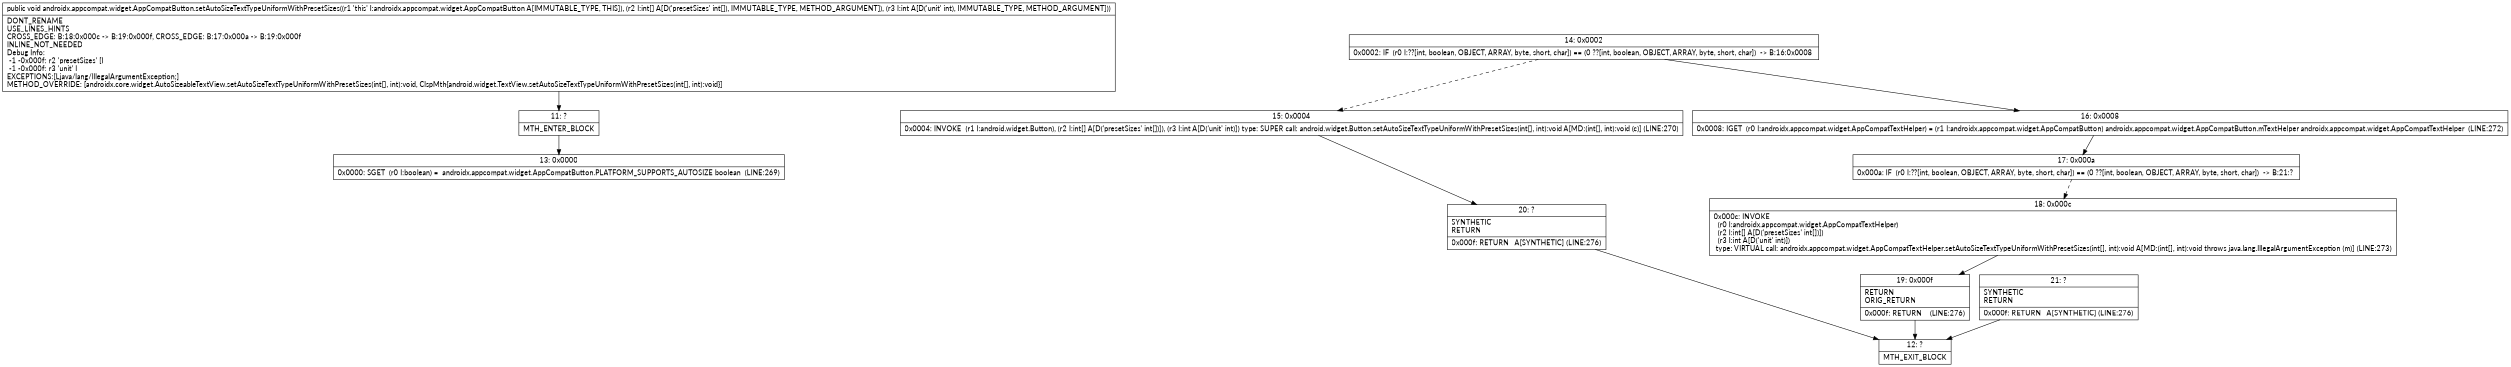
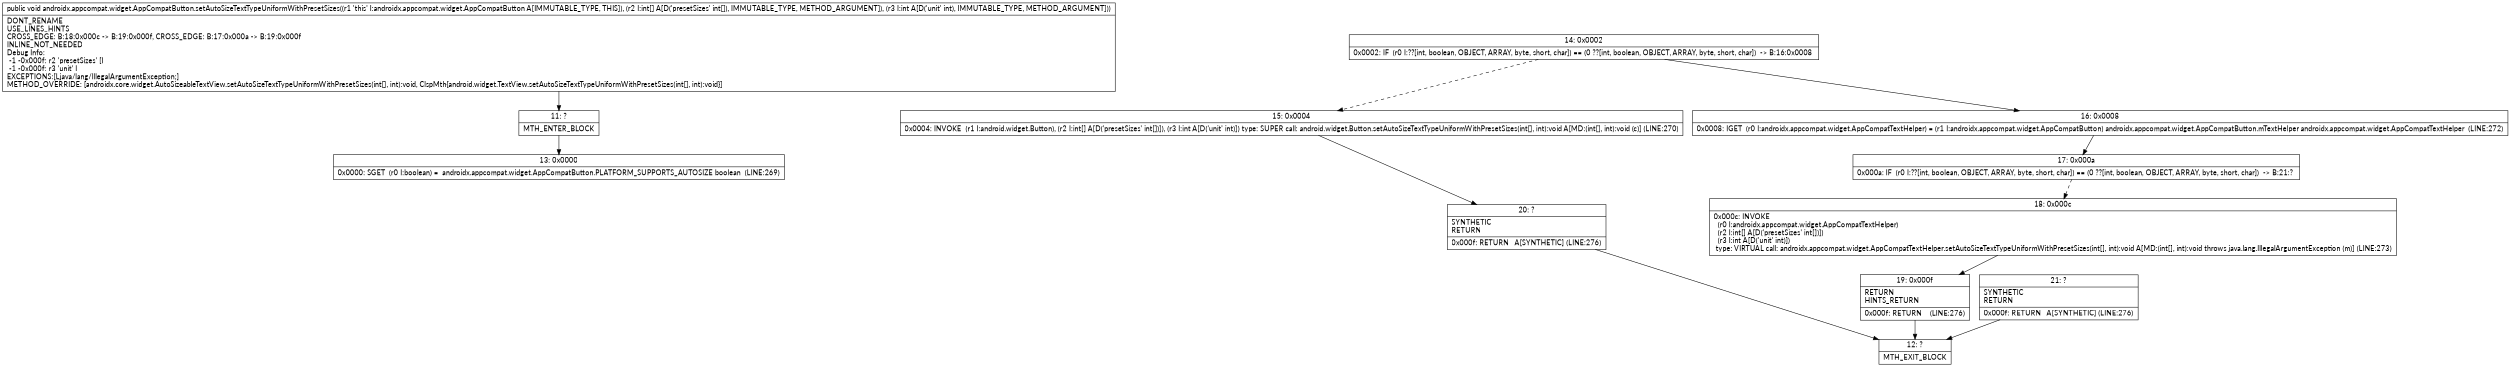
(1890, 301) -> (1892, 301)
